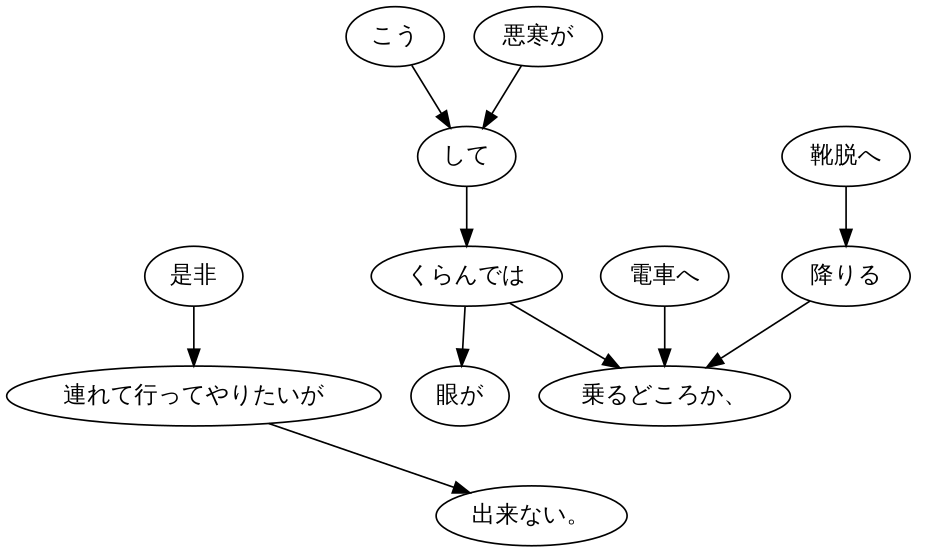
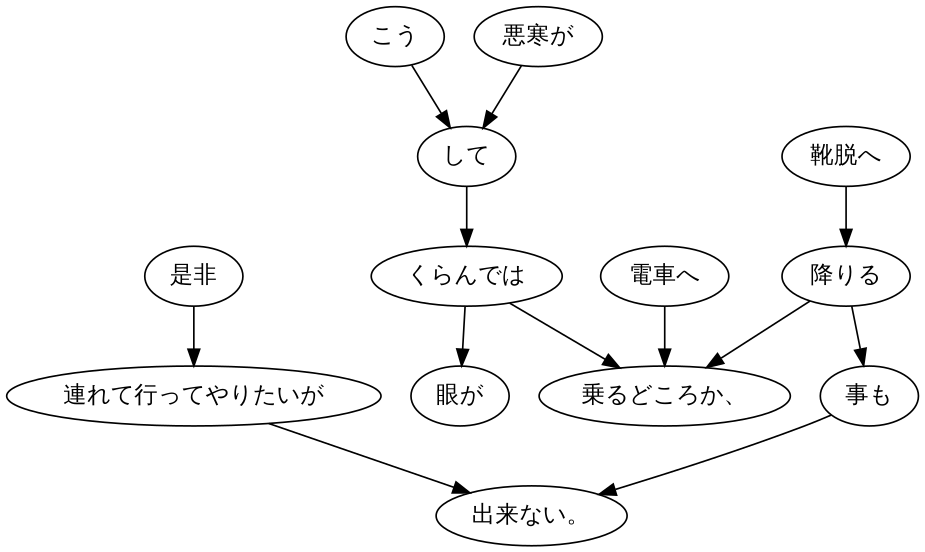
none -> (869, 396)
